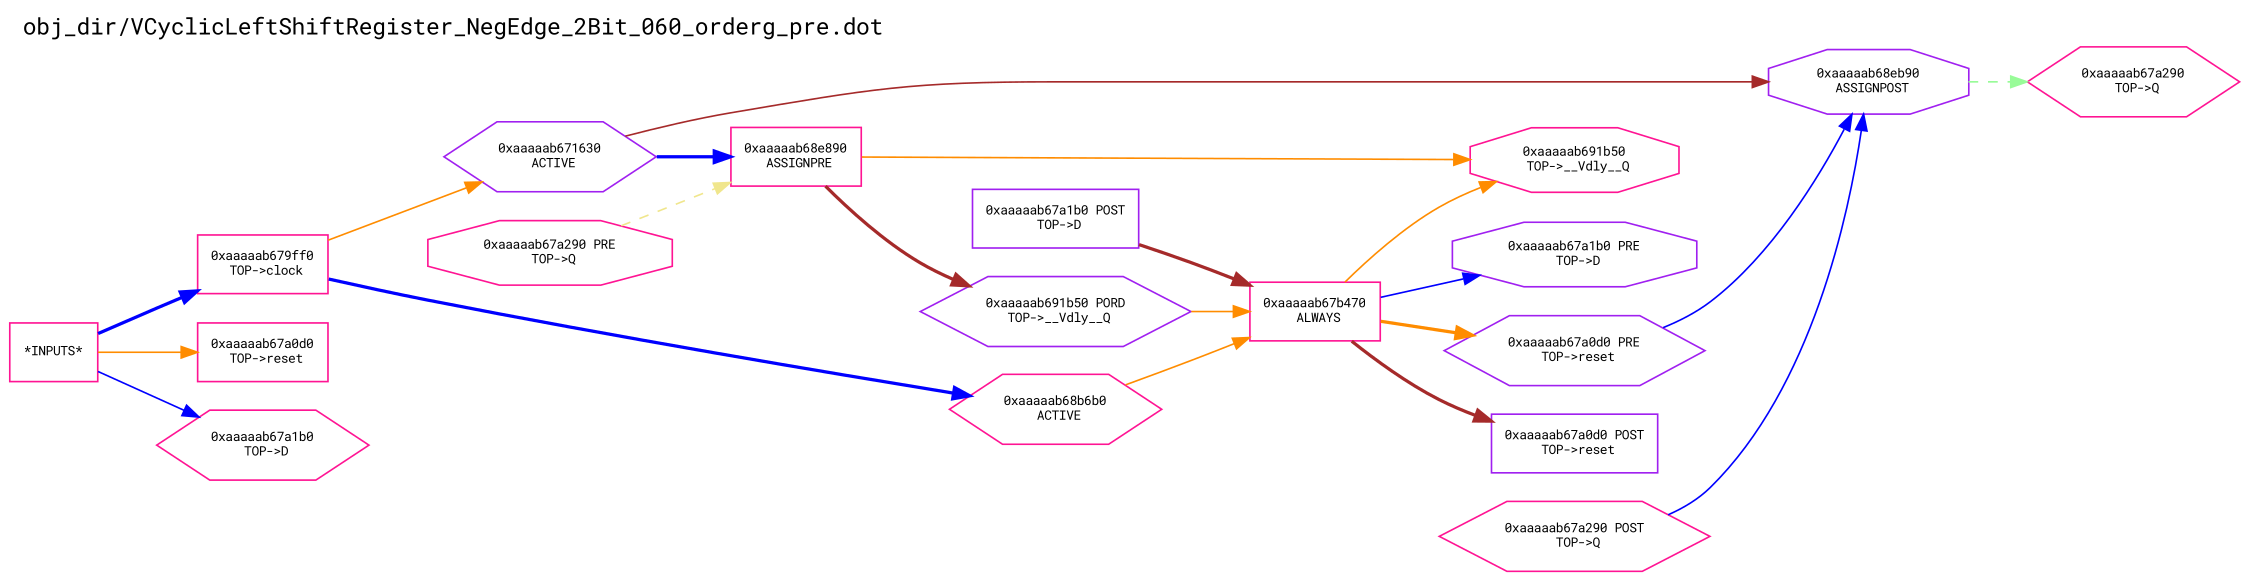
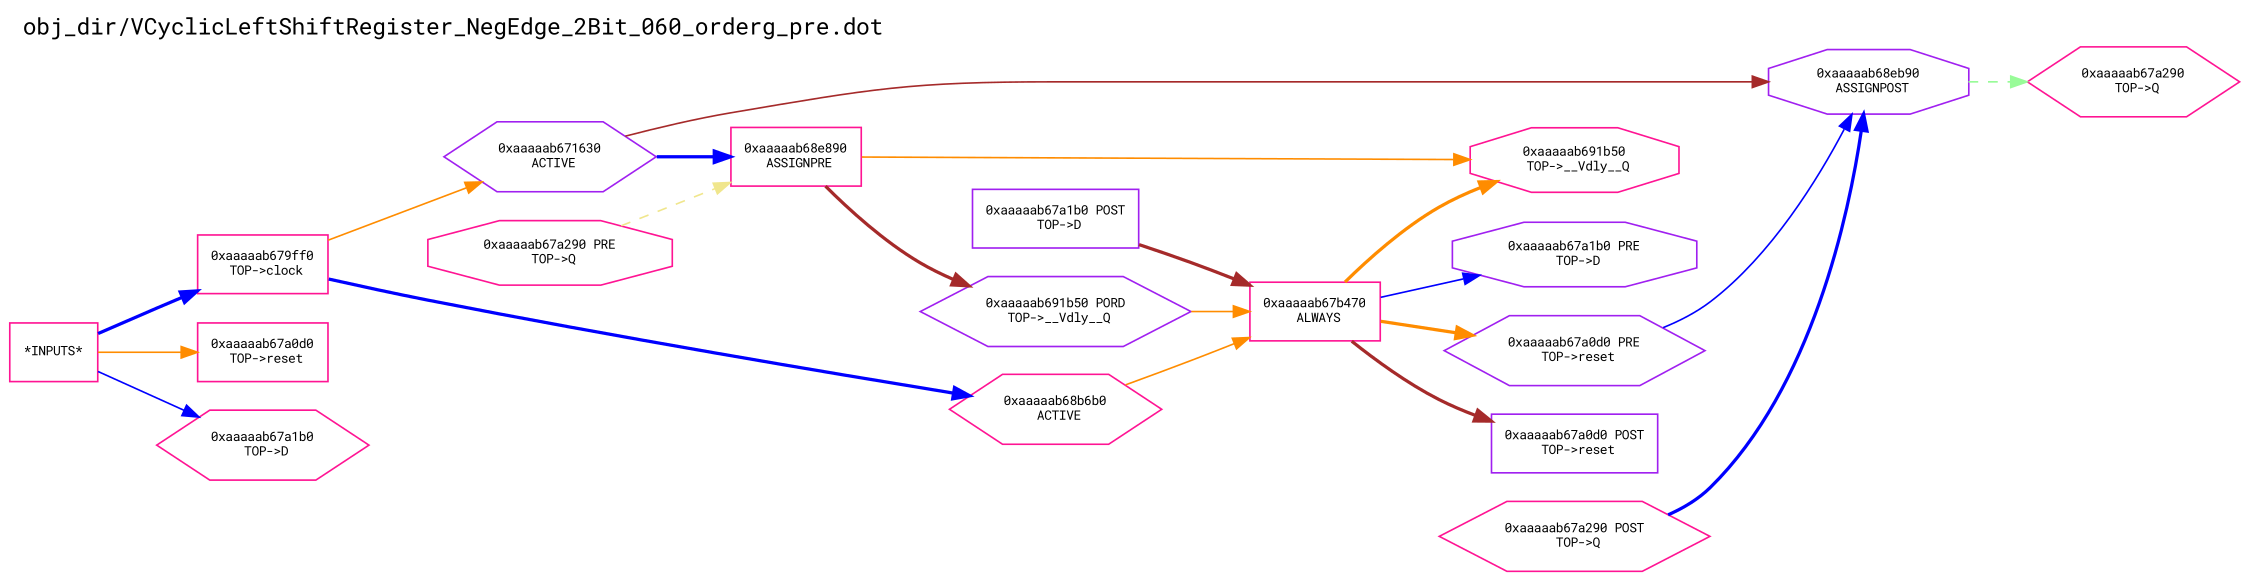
(1408, 228) -> (1408, 228)
(1803, 344) -> (1803, 344)
